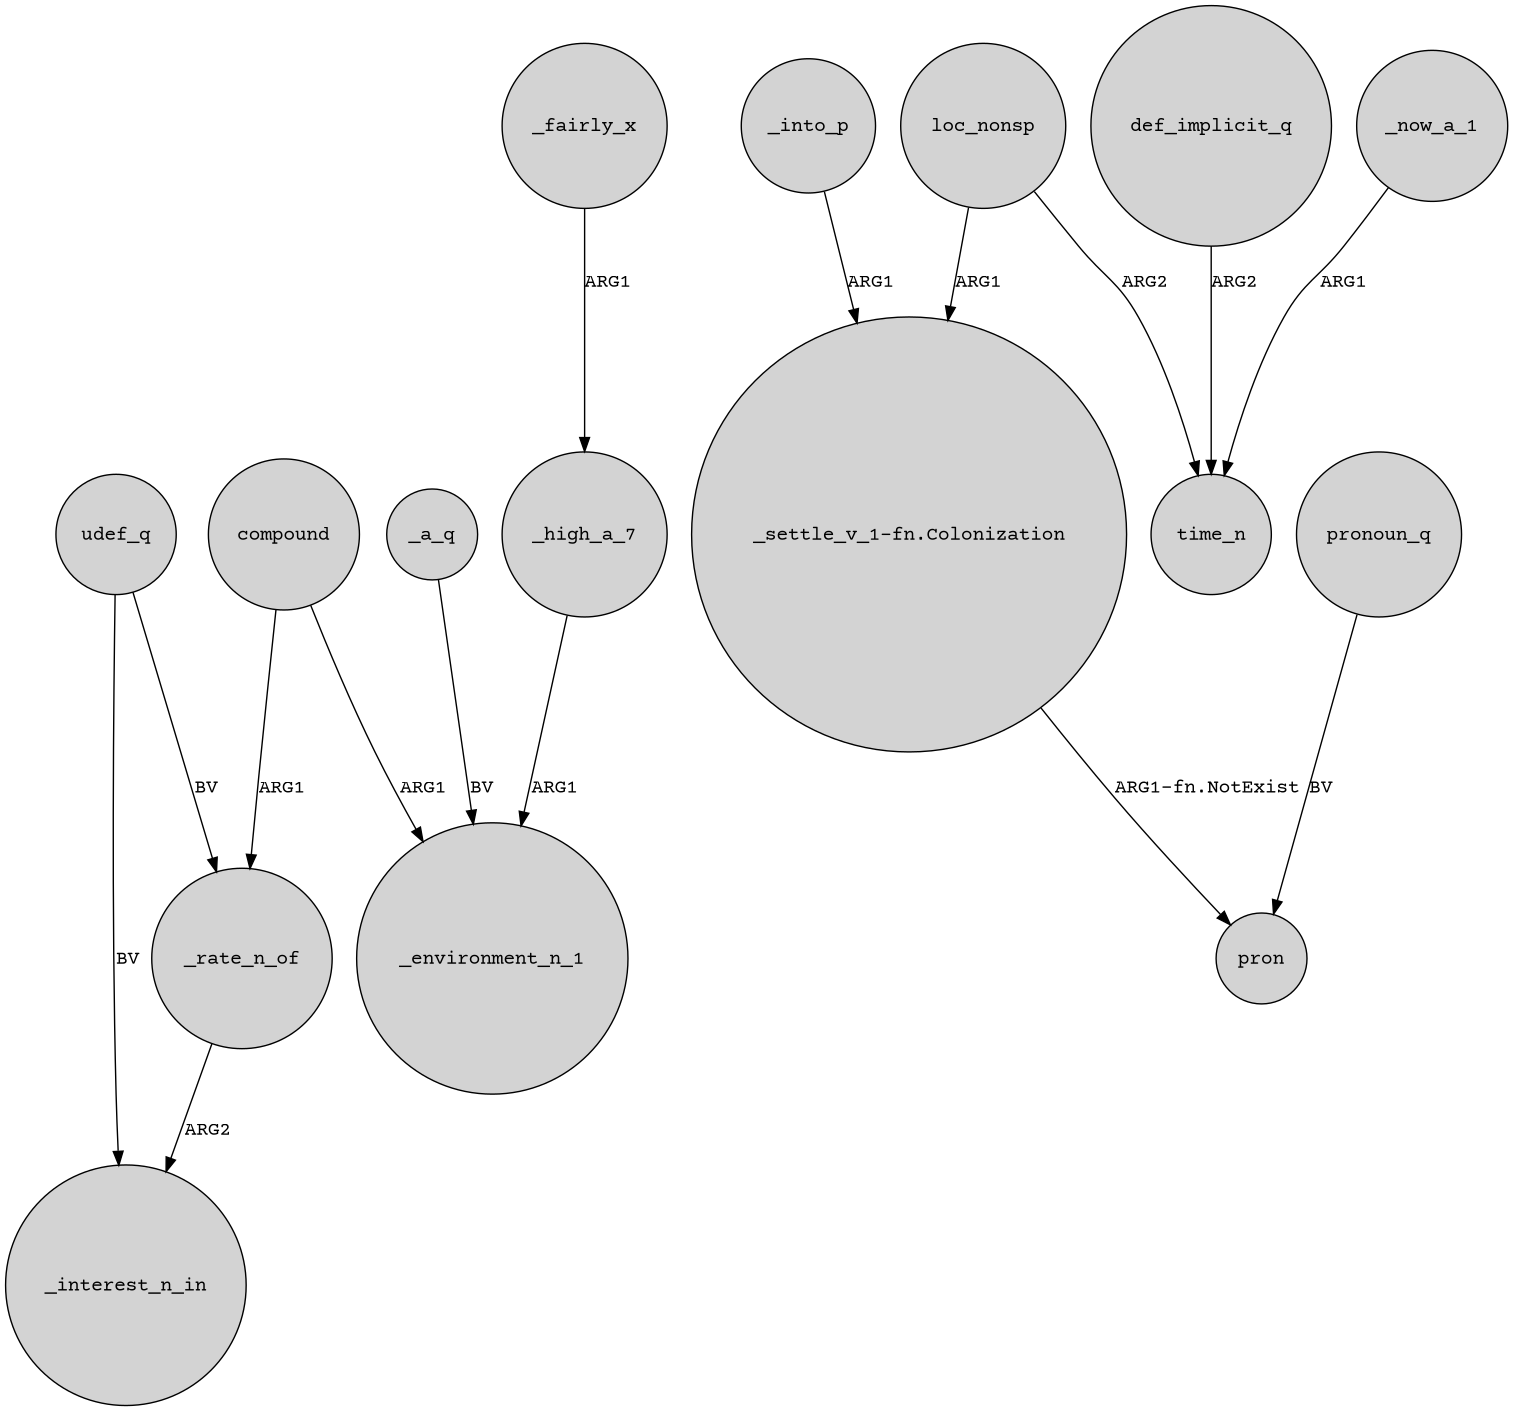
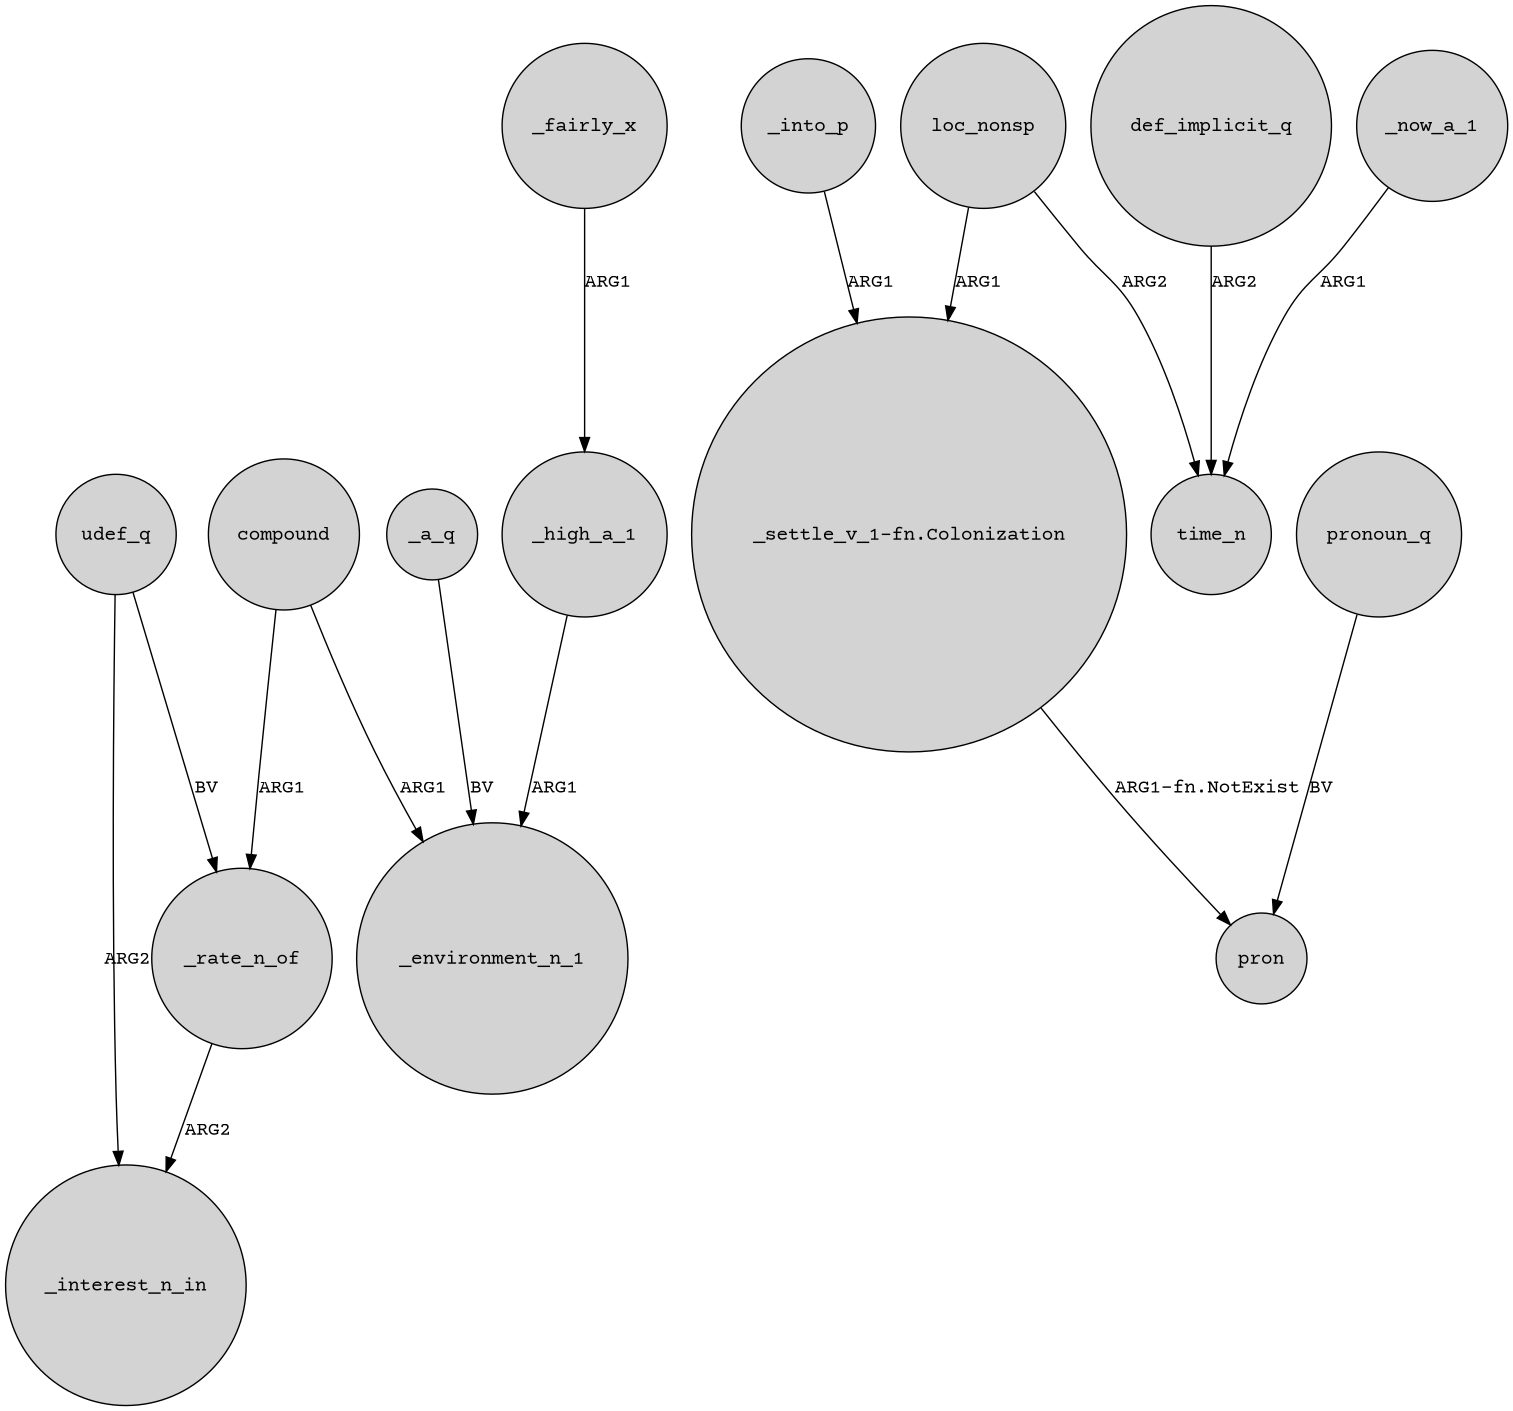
(585, 534) -> (585, 534)
(128, 958) -> (128, 958)
